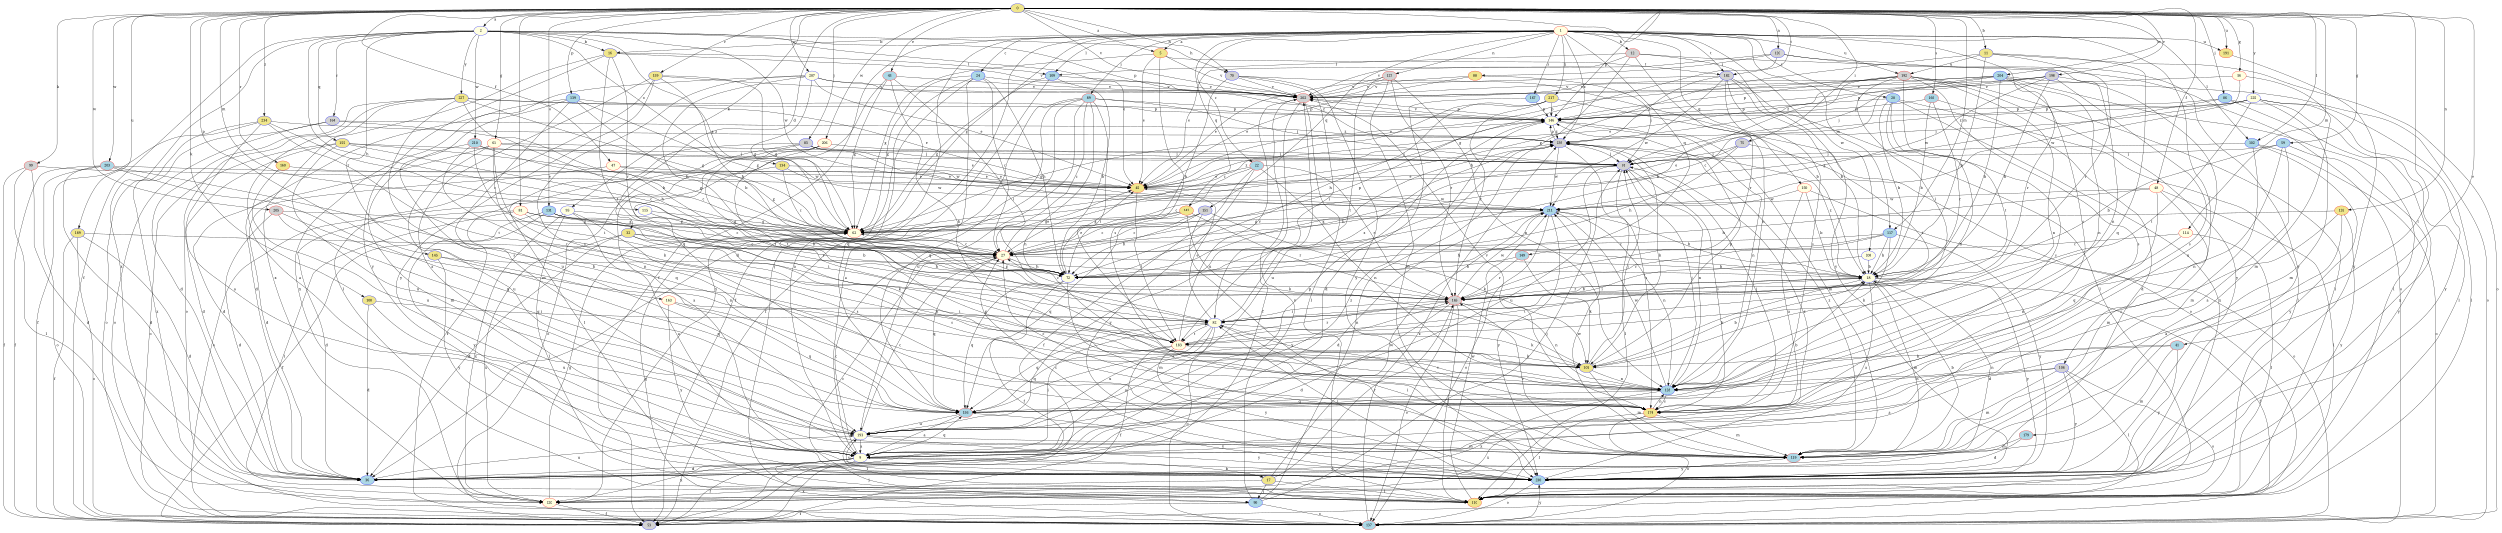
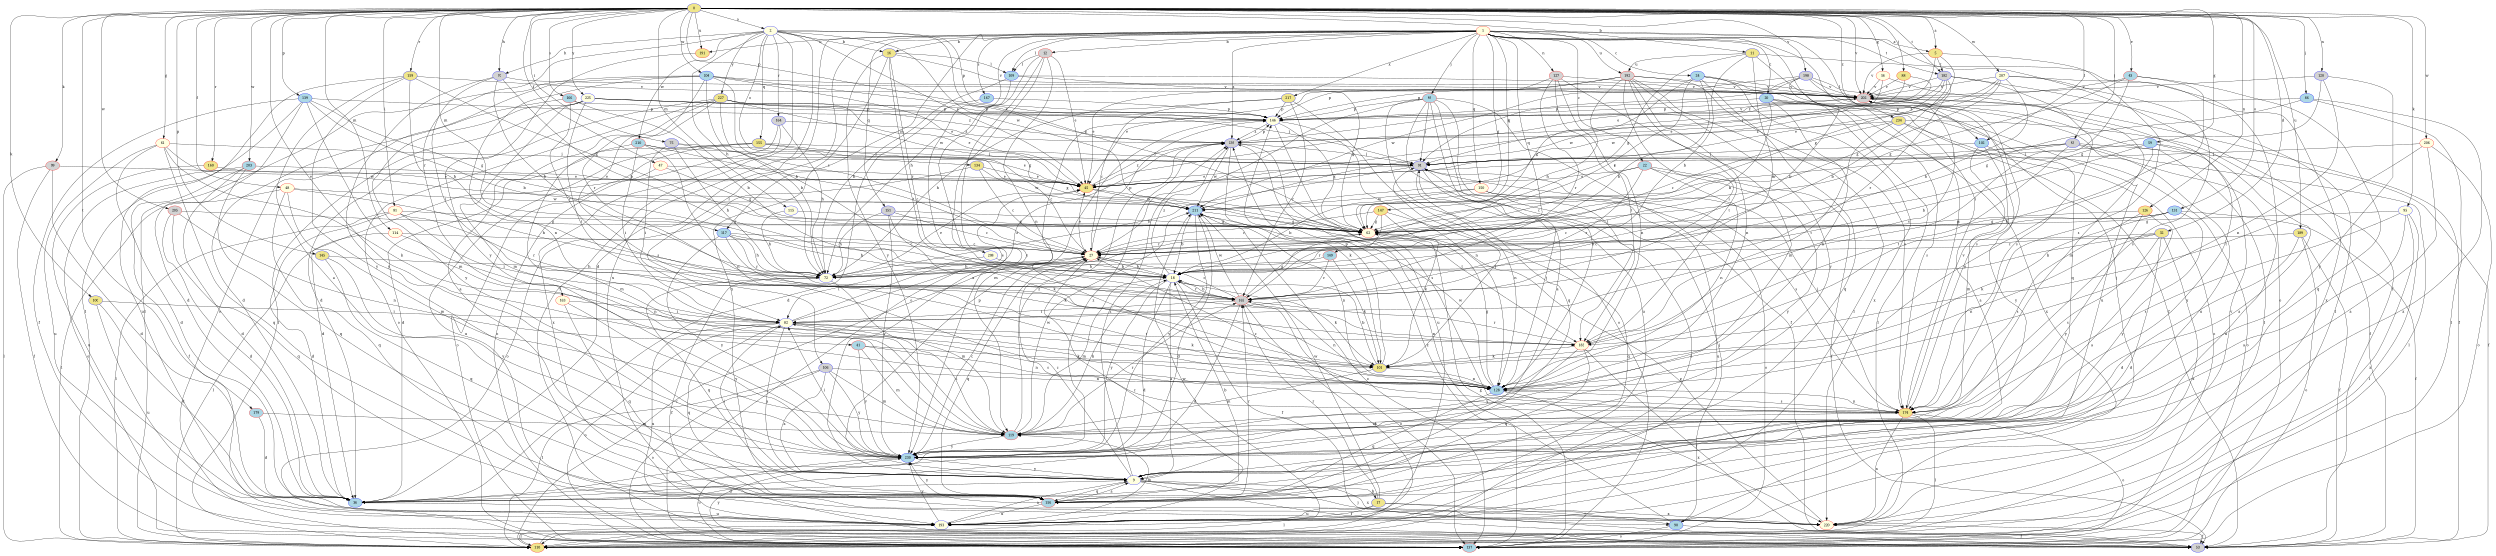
(1628, 71) -> (1318, 9)
(803, 306) -> none
(1508, 312) -> none
(1250, 387) -> (1824, 475)
(1198, 466) -> (1019, 469)
none -> (473, 529)
